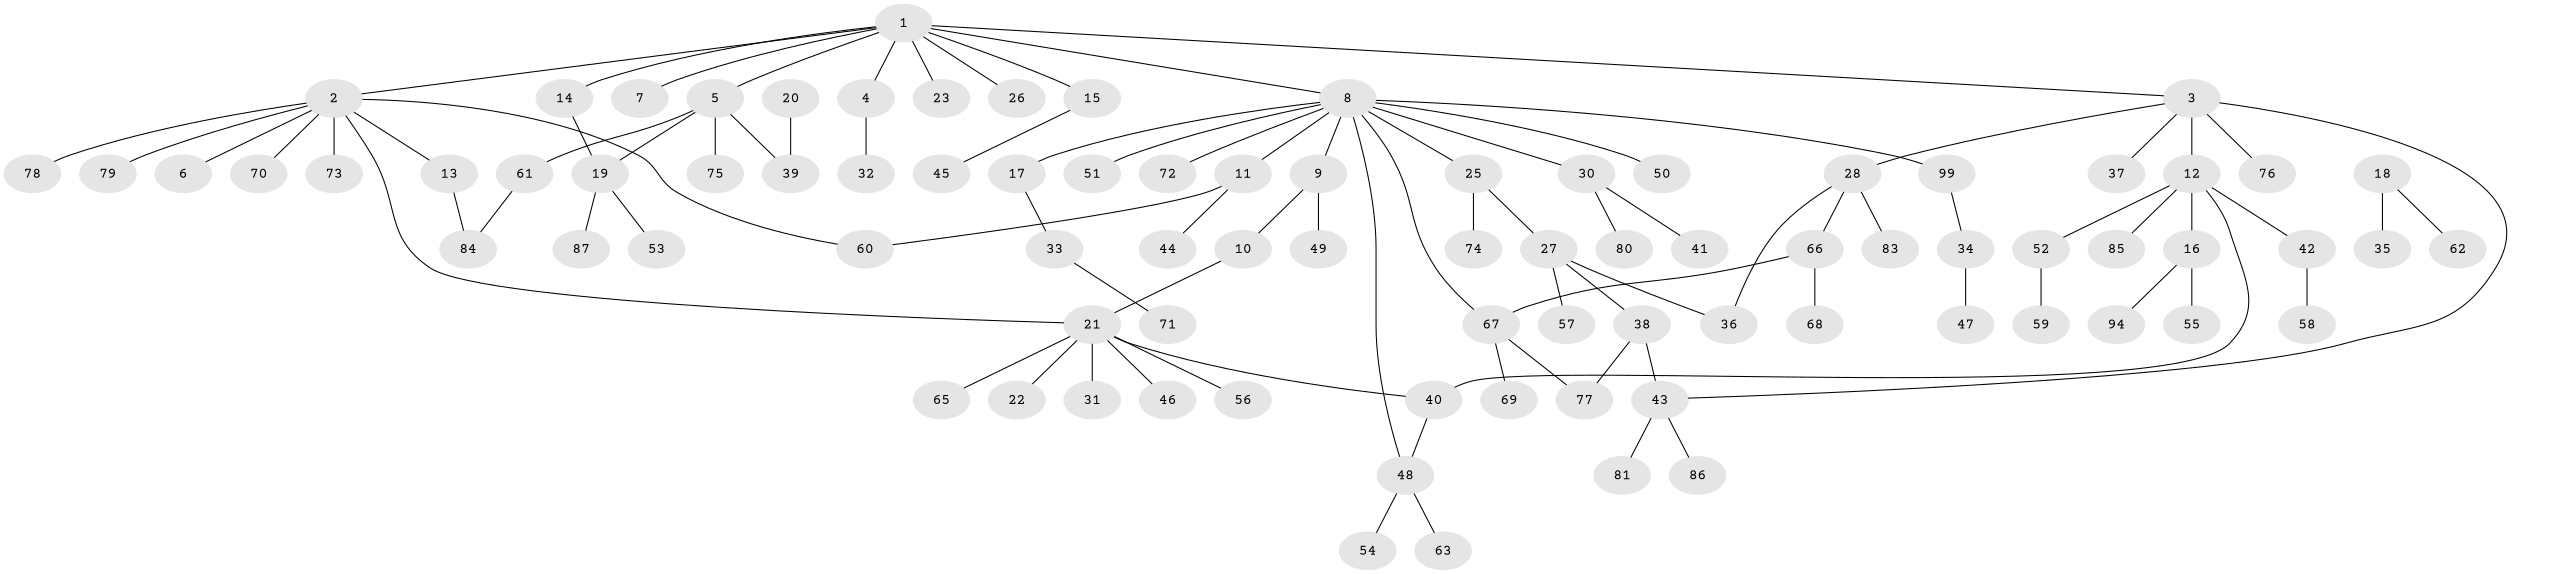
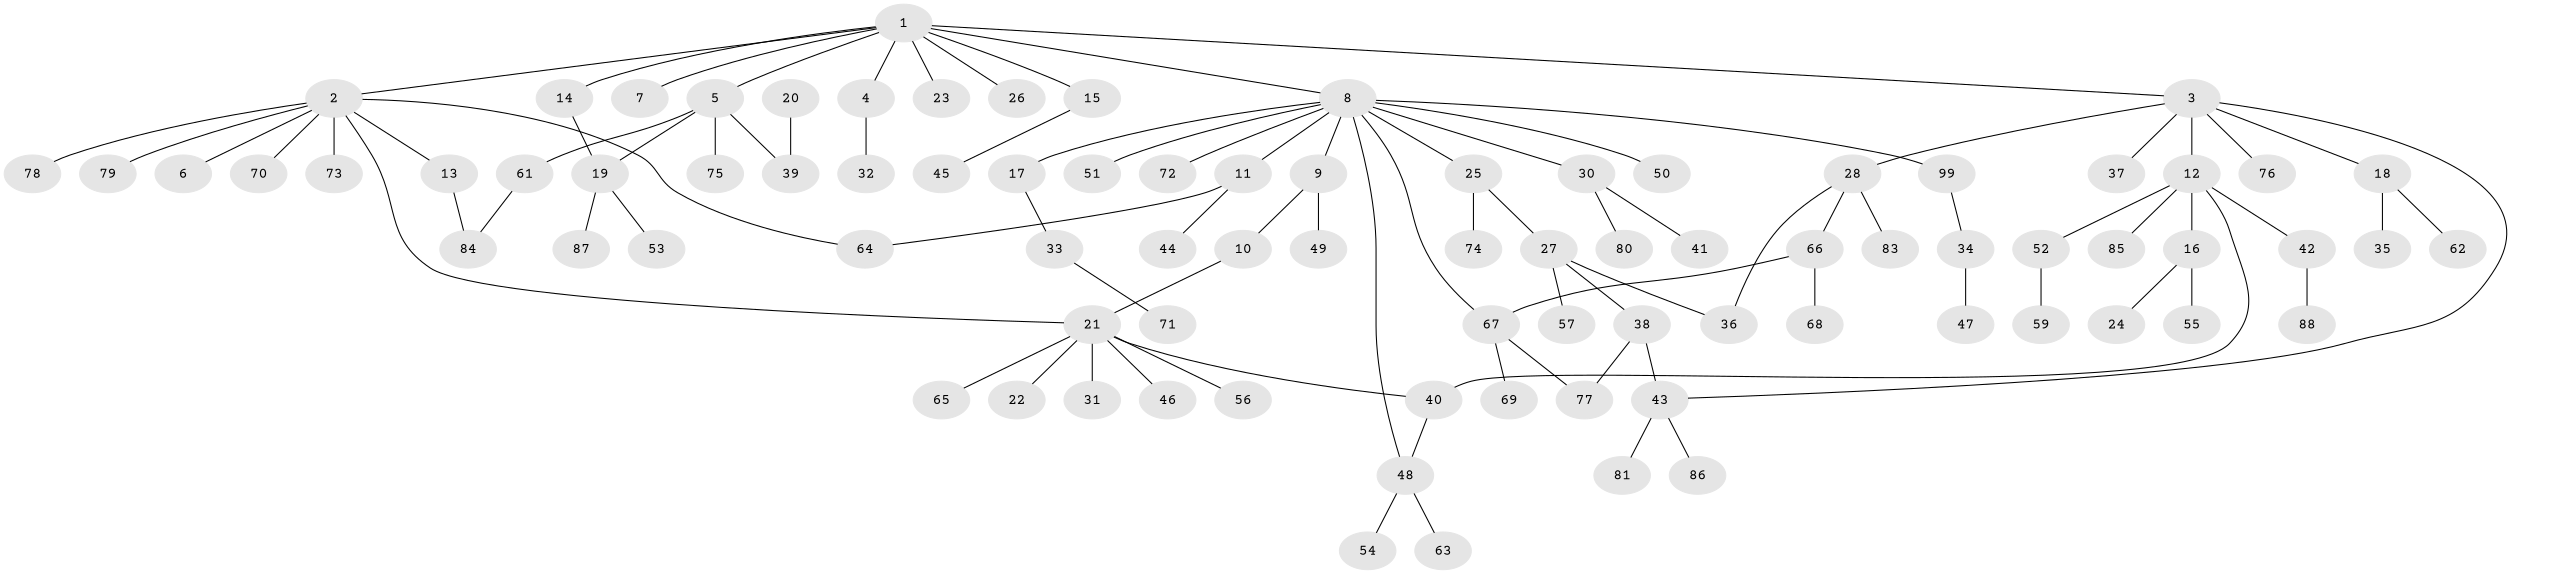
none -> (2287, 136)
(865, 249) -> (865, 249)
(2116, 325) -> (2116, 325)
(2307, 325) -> (2307, 325)
